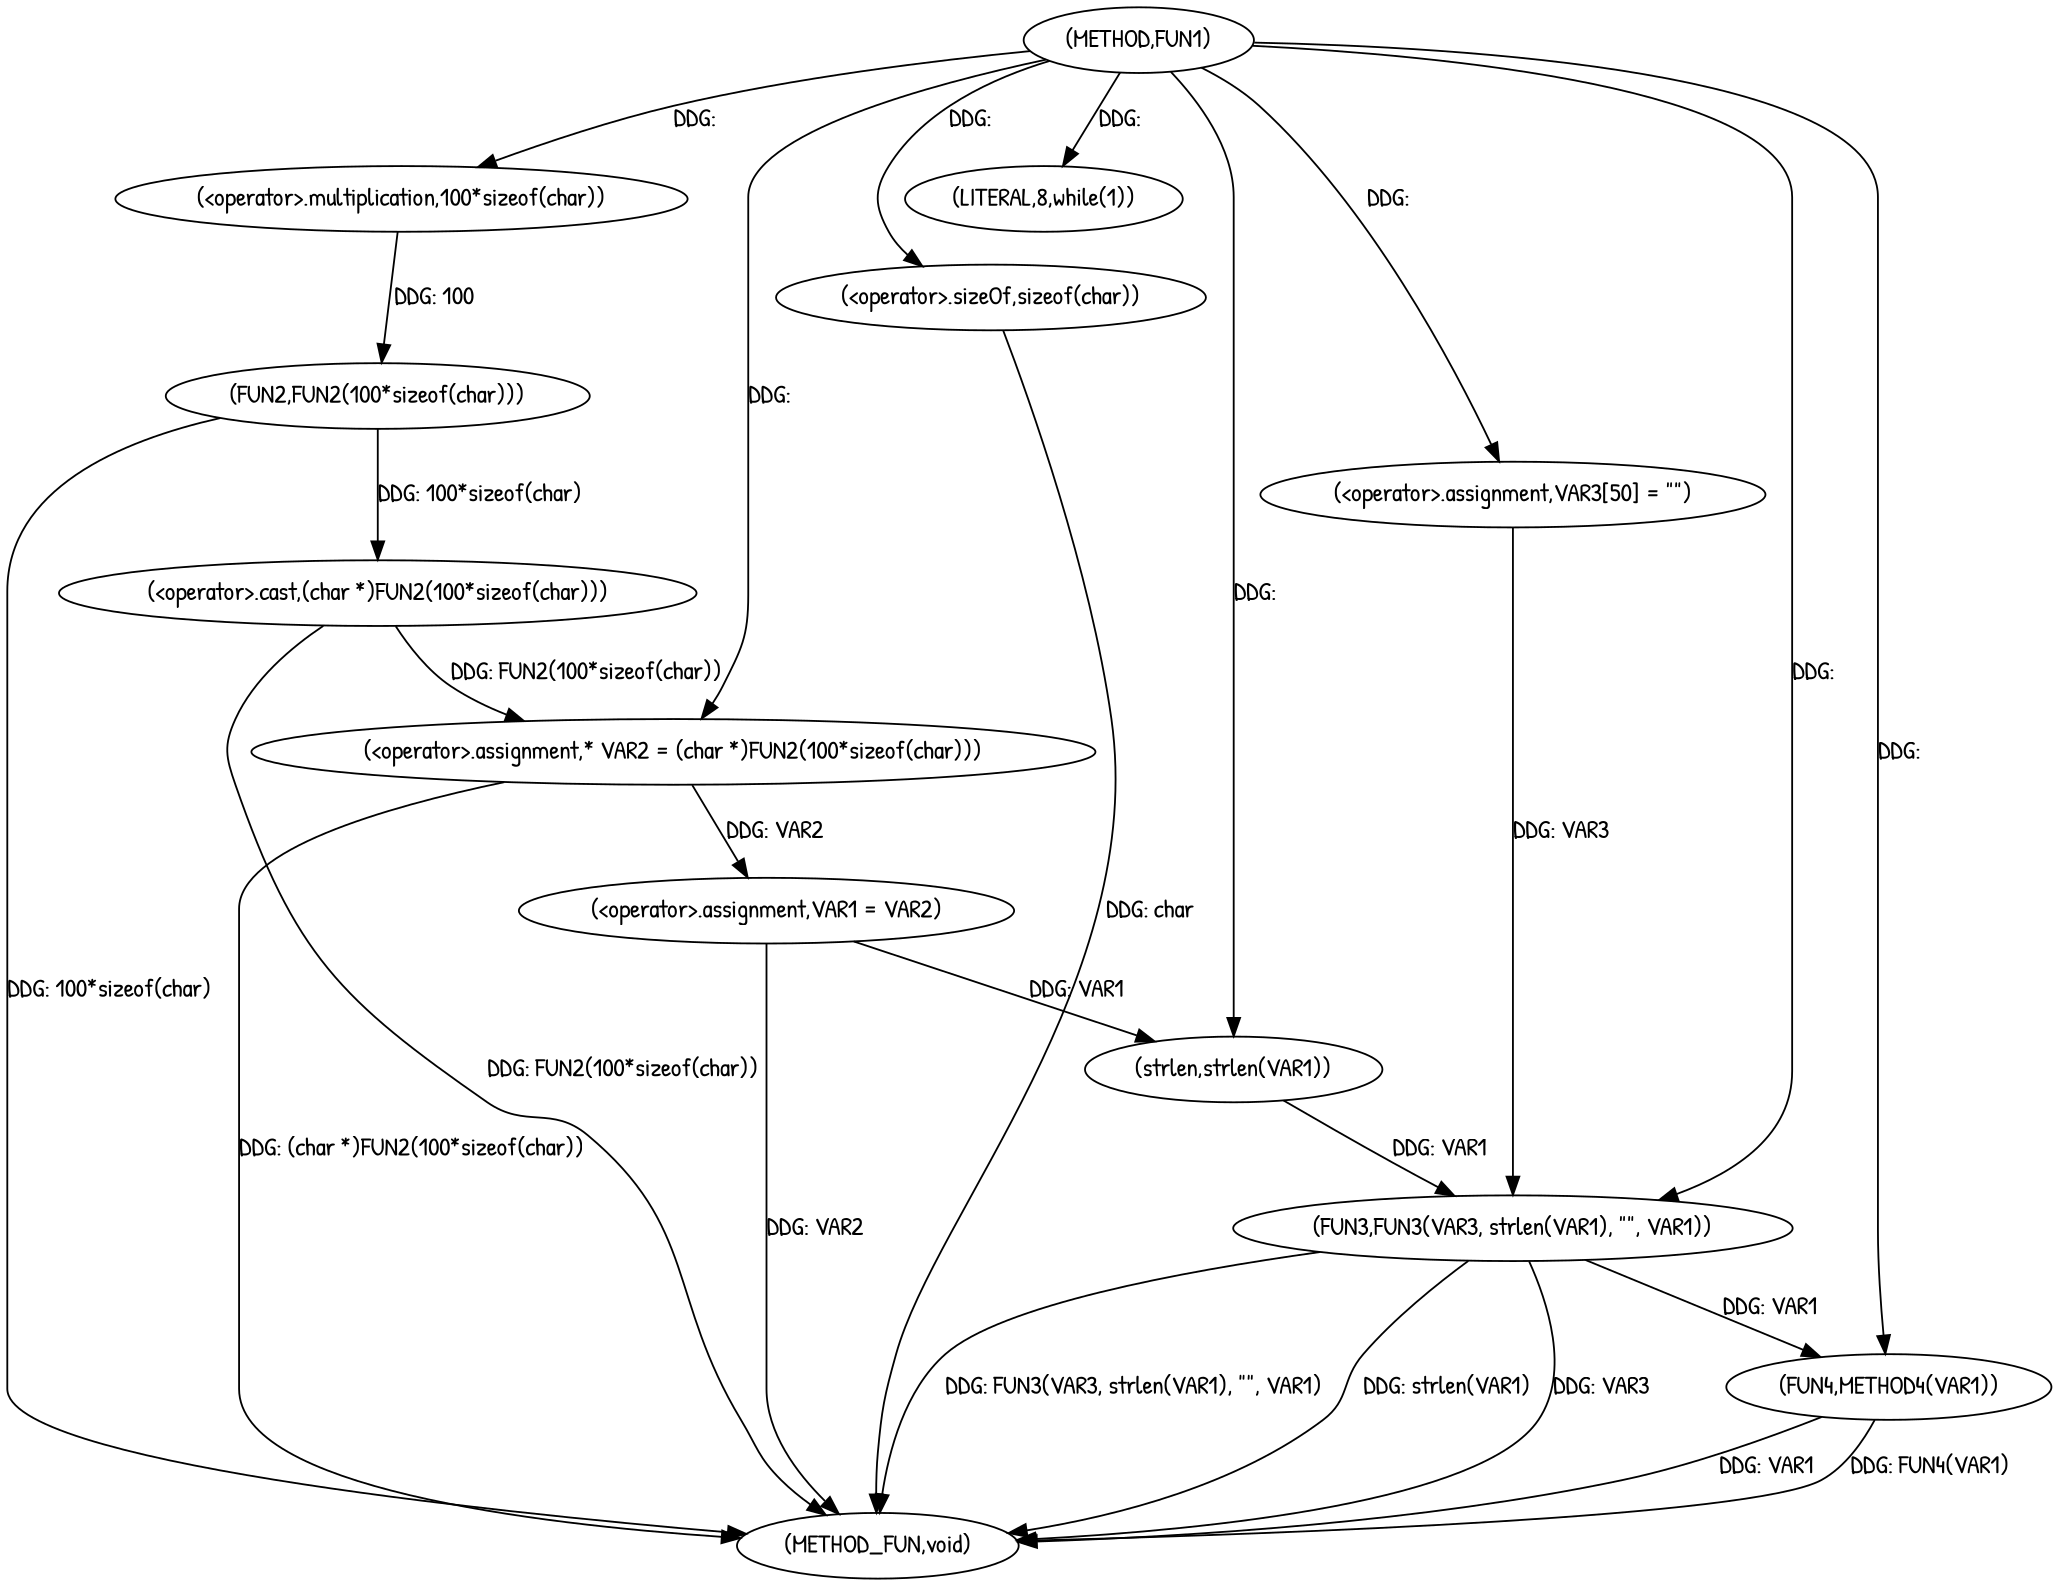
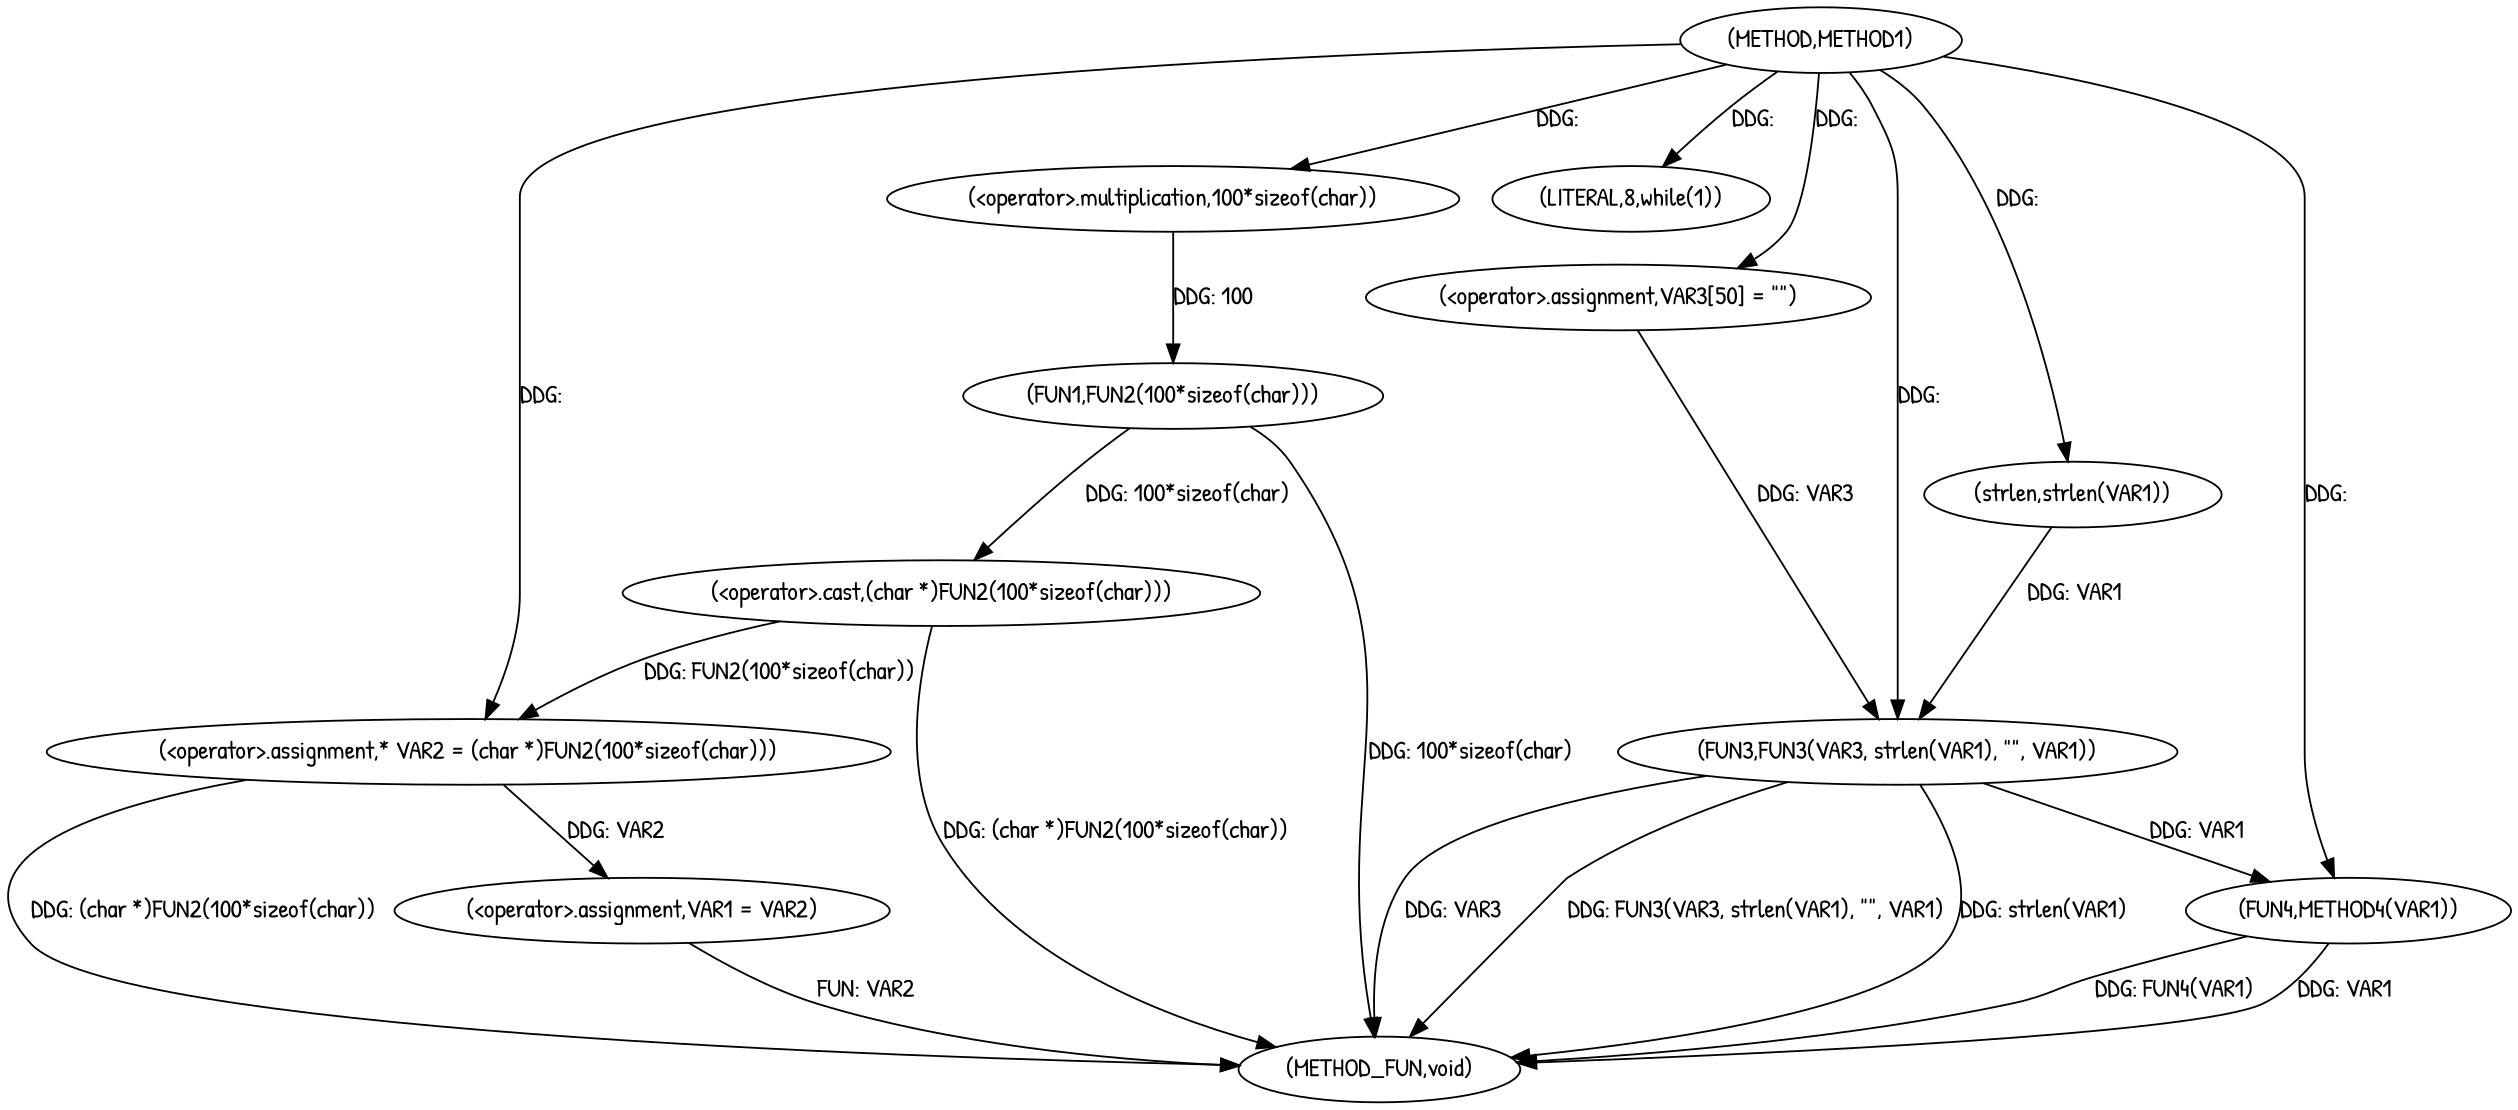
(1139, 40) -> (1821, 40)
(991, 297) -> none
(378, 396) -> (1173, 396)
(995, 988) -> none
(623, 1069) -> (1117, 831)
(816, 1228) -> (867, 990)
